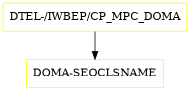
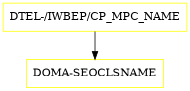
(95, 17) -> (95, 17)
